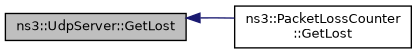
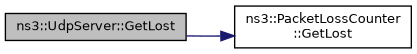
(217, 18) -> (204, 36)
